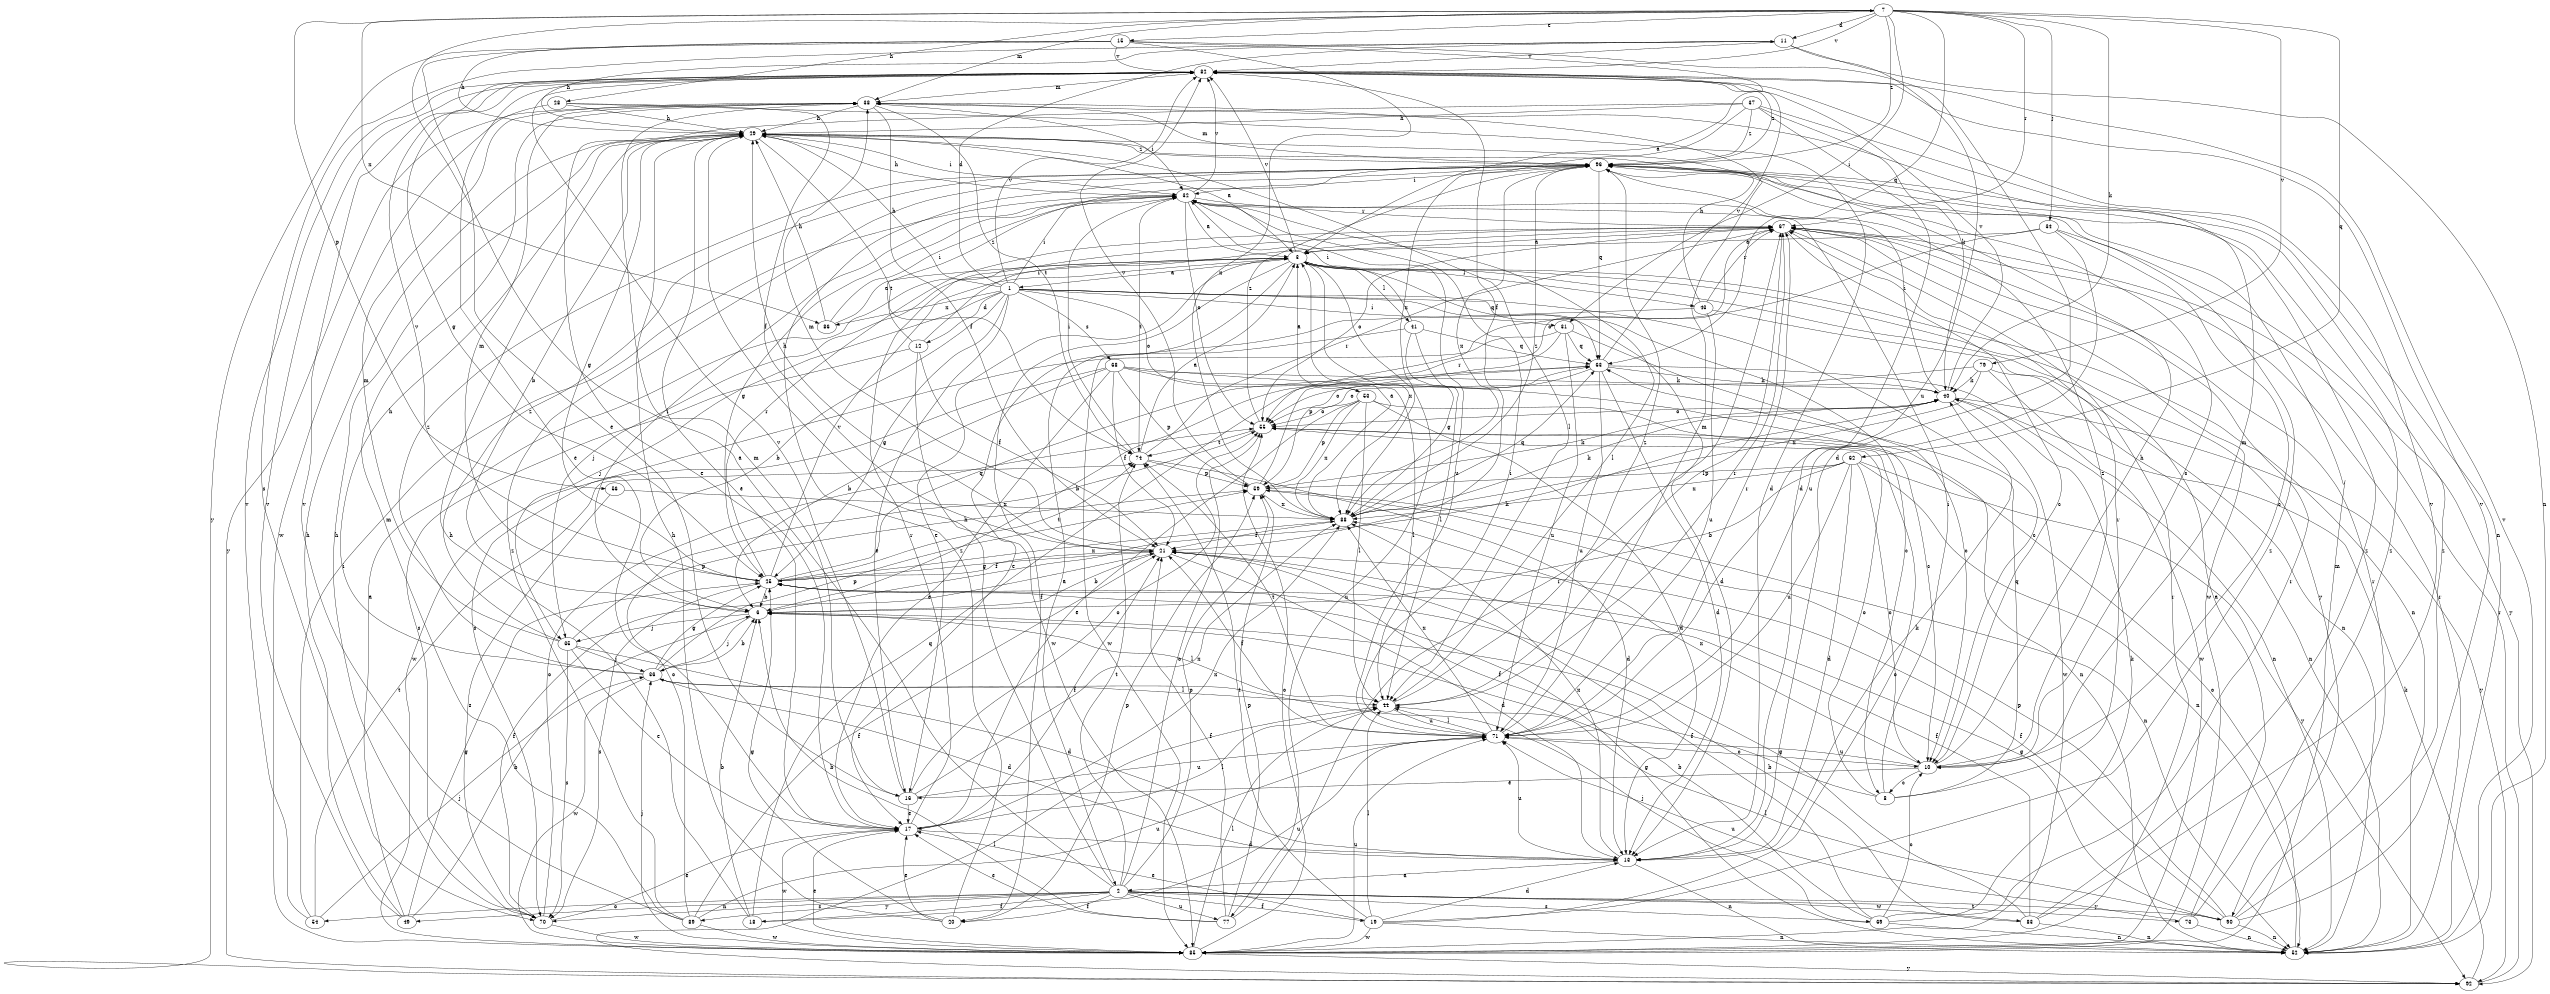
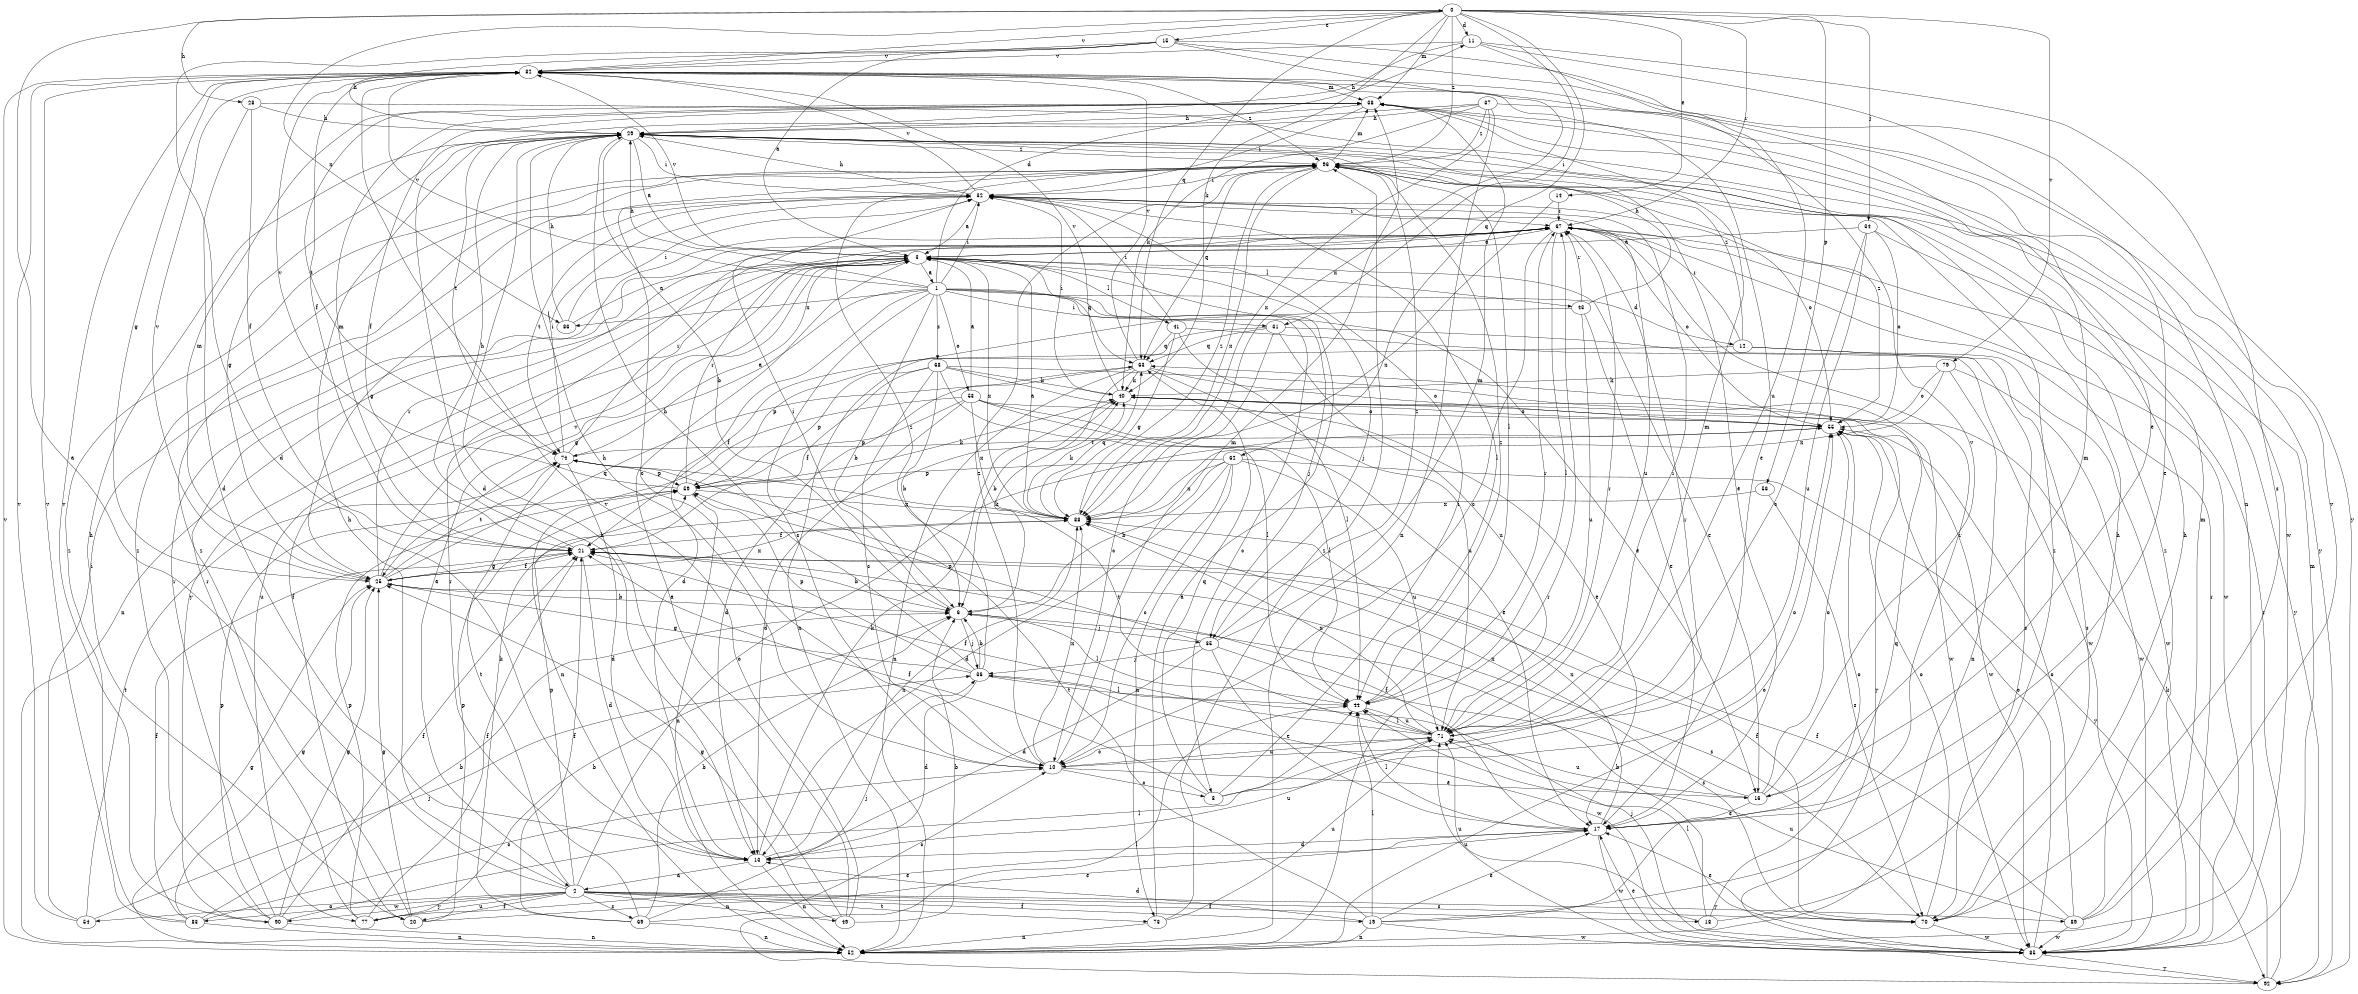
(1883, 10) -> (1452, 10)
none -> (1559, 196)
(2137, 655) -> (1136, 665)
none -> (617, 820)
